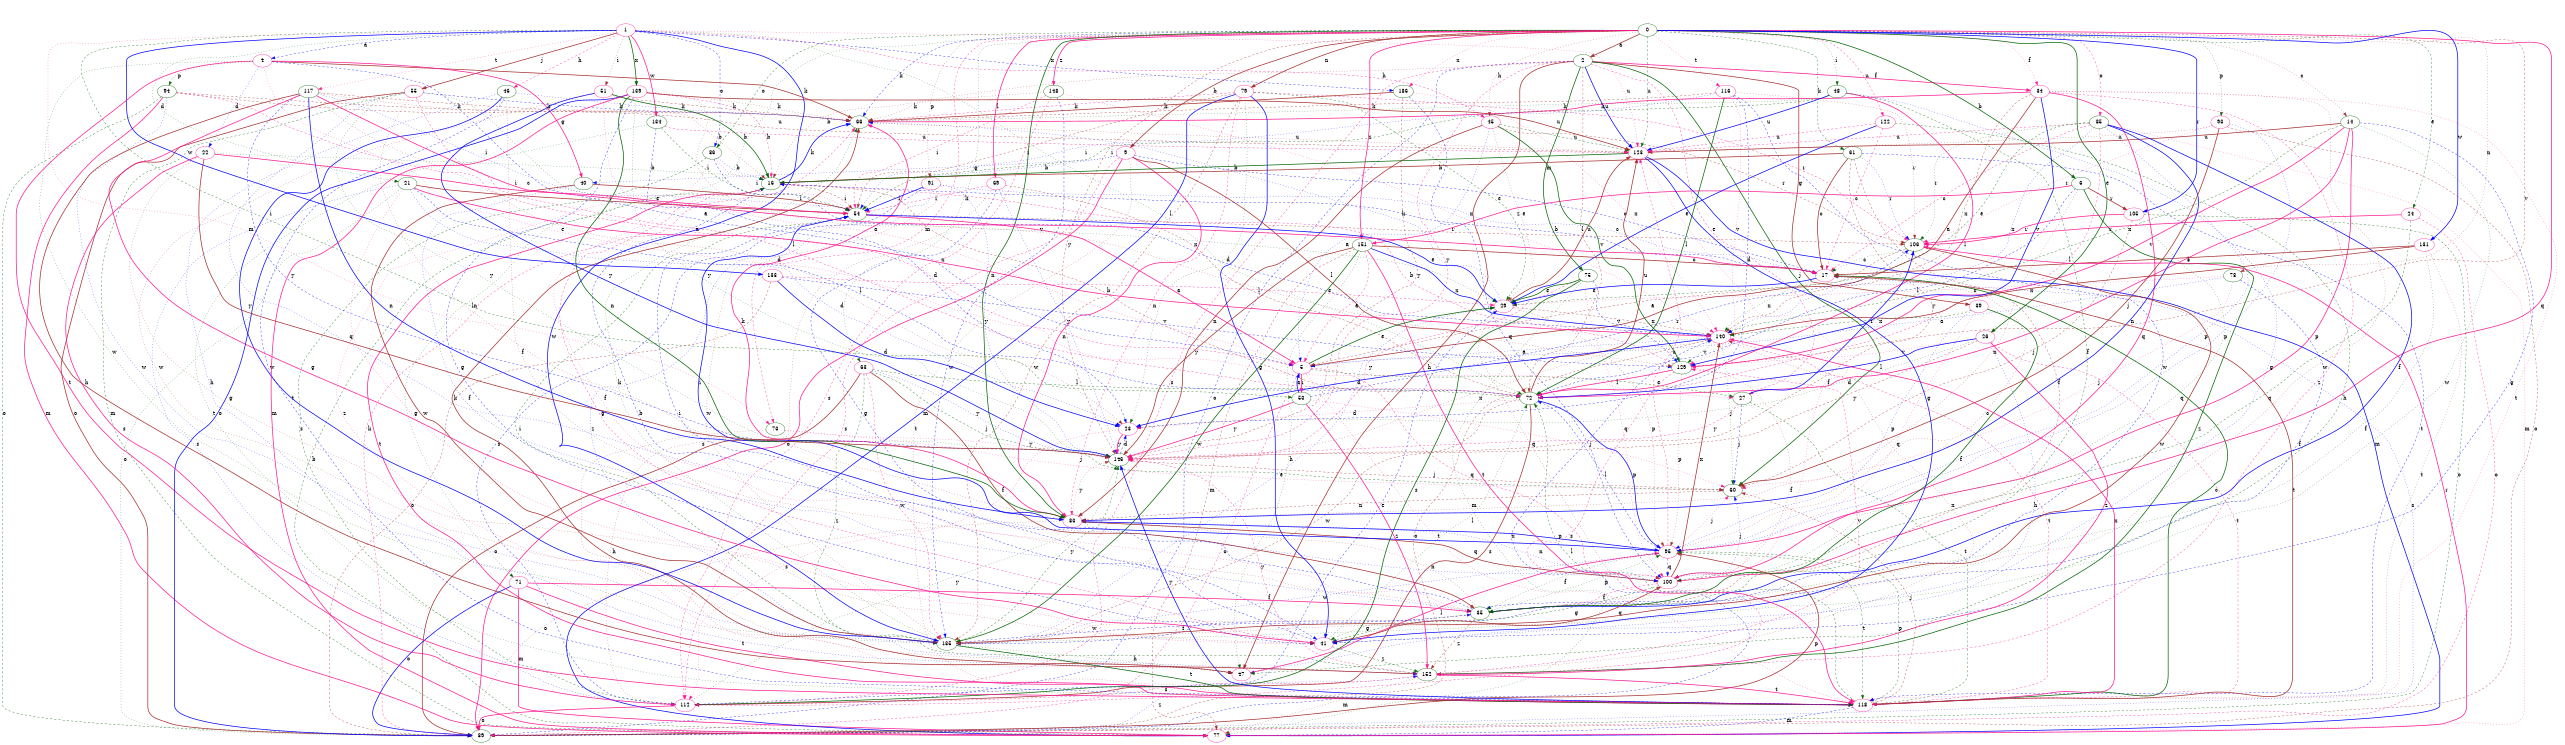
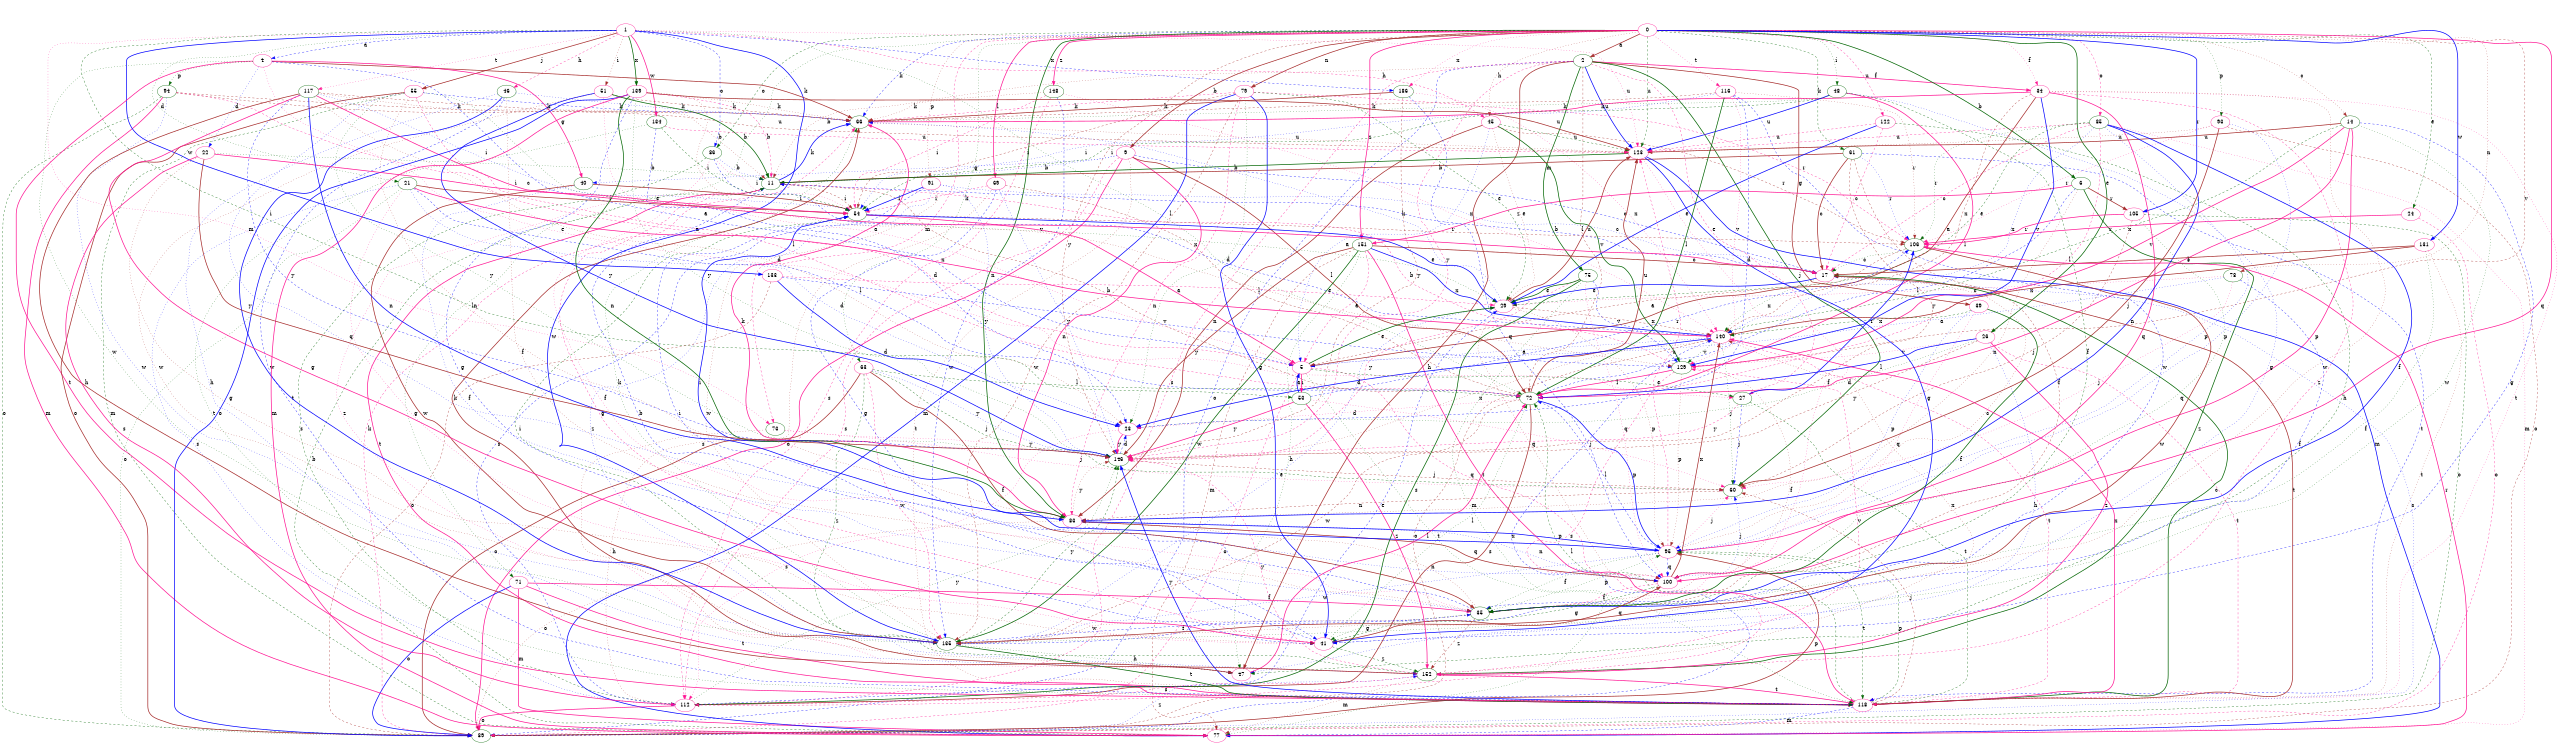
(1647, 30) -> (1647, 30)
(771, 184) -> (771, 184)
(2094, 470) -> none
(1526, 588) -> (1526, 588)
(1430, 611) -> (1382, 555)
